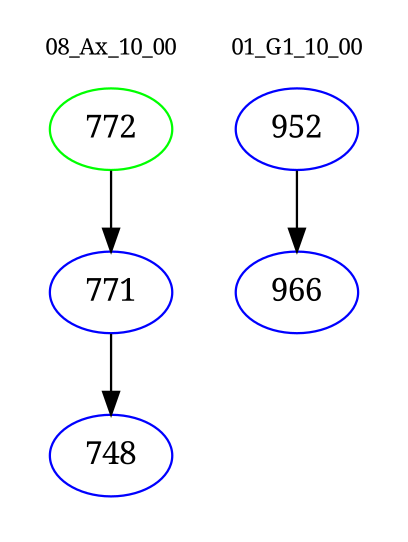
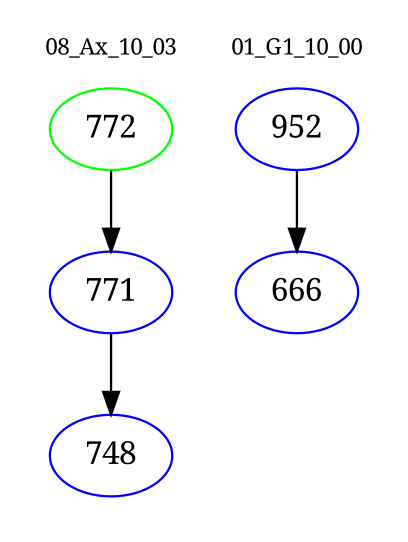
(111, 49) -> (111, 49)
(297, 292) -> (297, 292)
